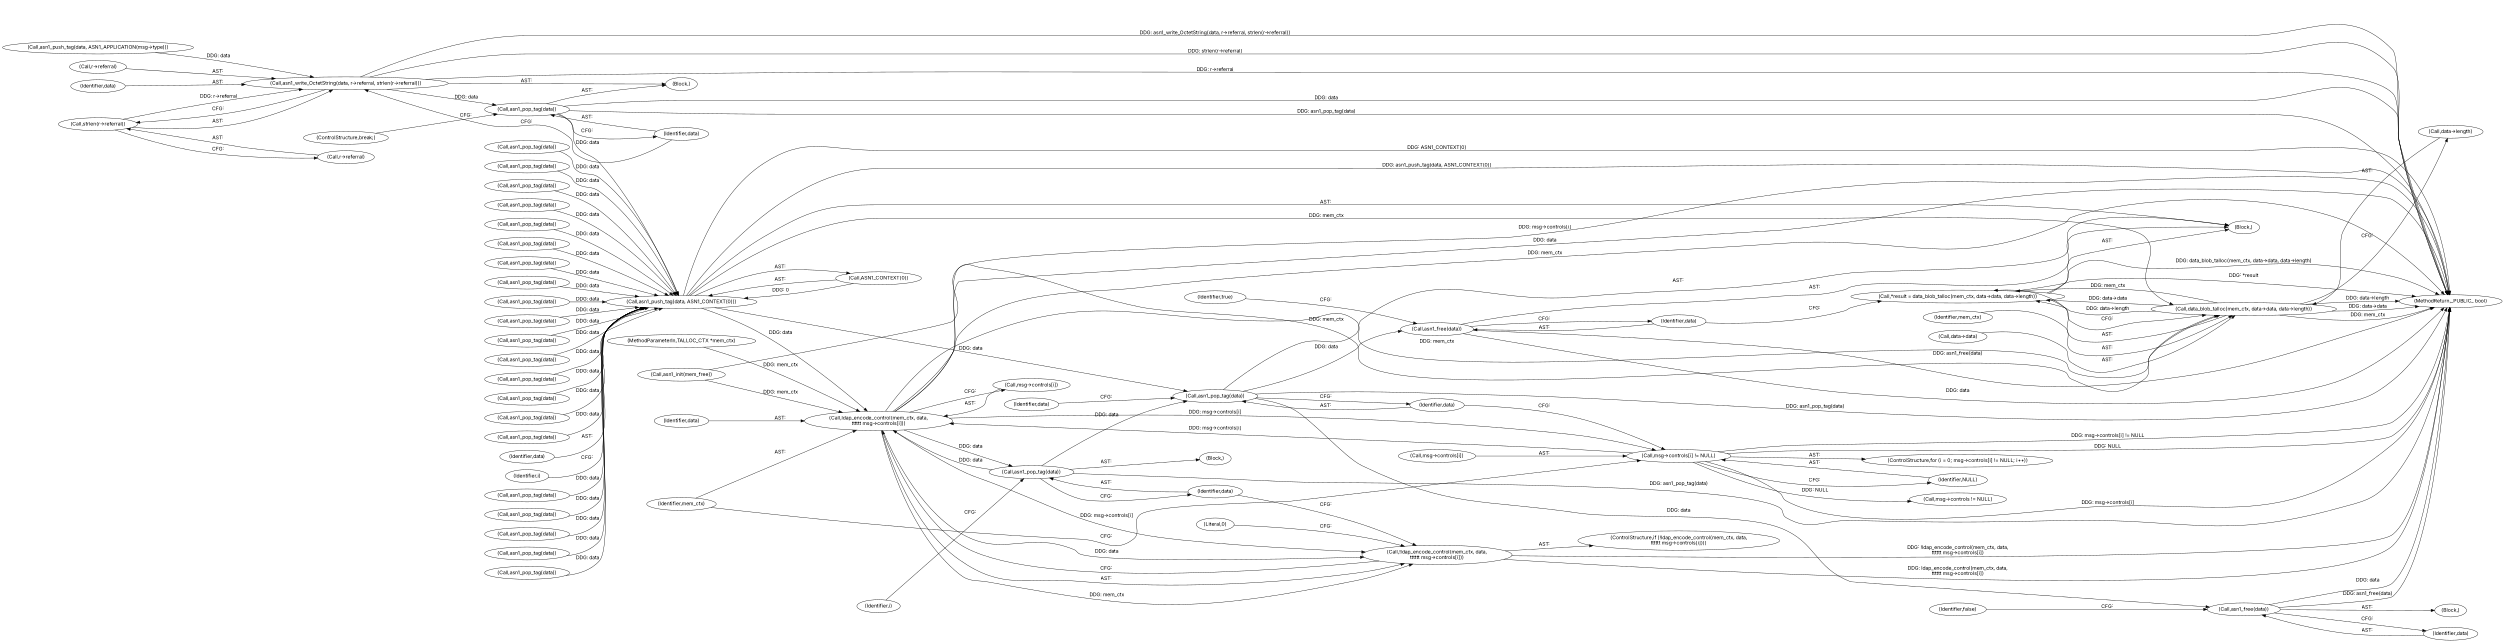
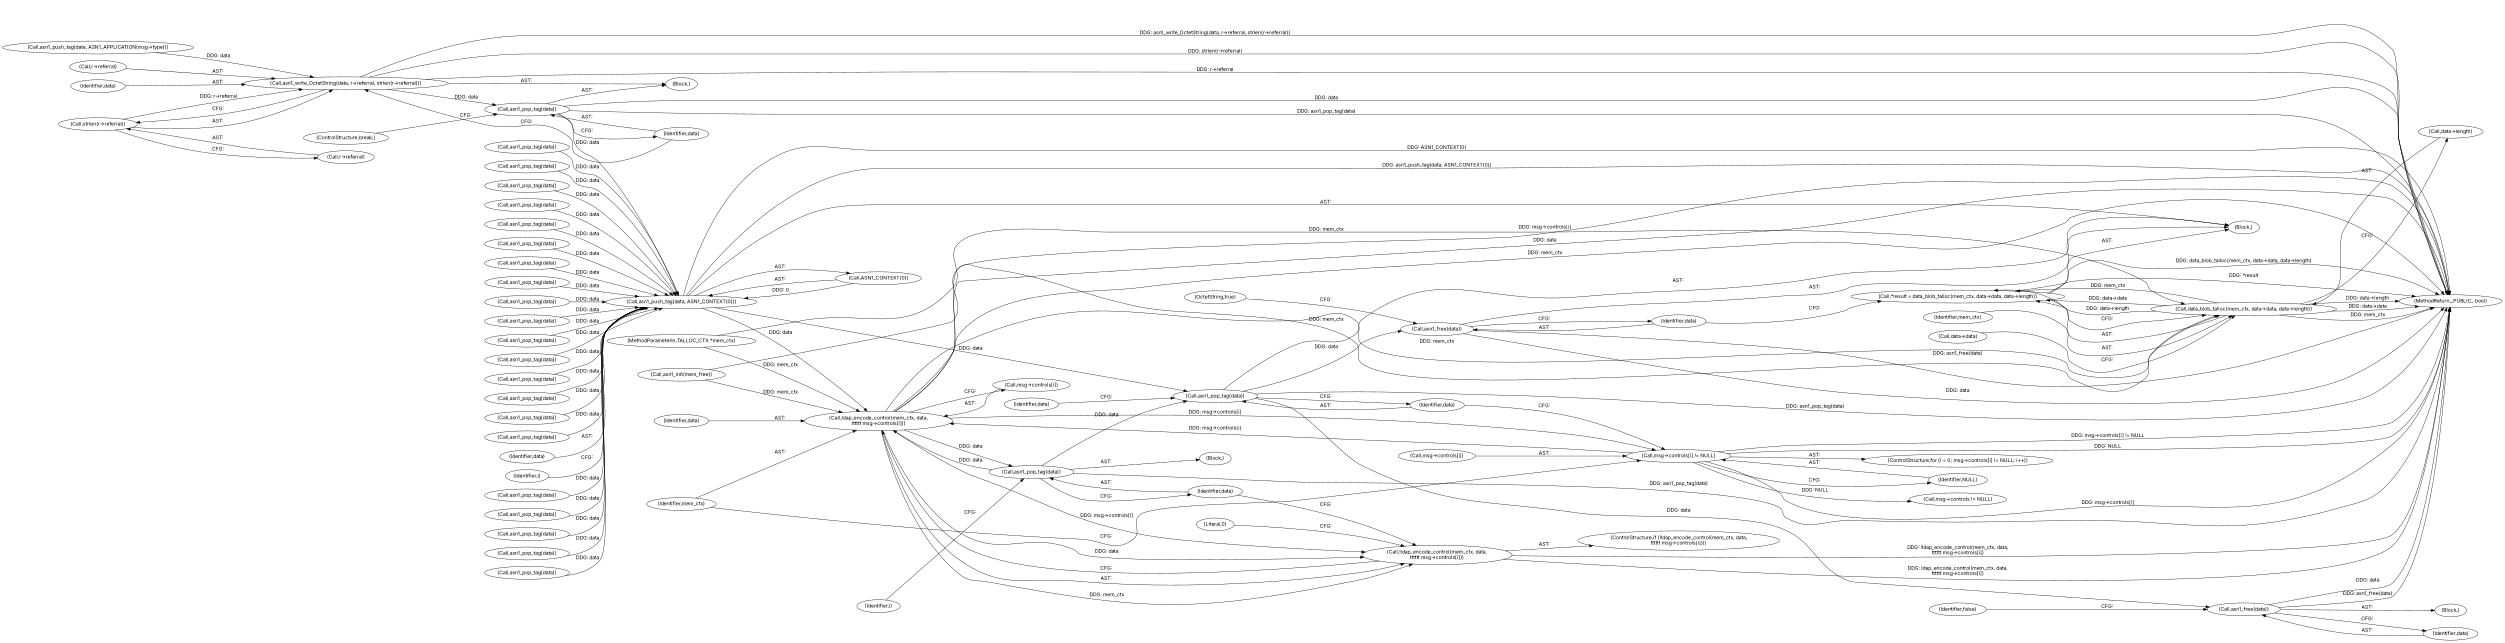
(1449, 218) -> (1429, 232)
(1215, 297) -> (1215, 297)
(2108, 360) -> (2108, 360)
